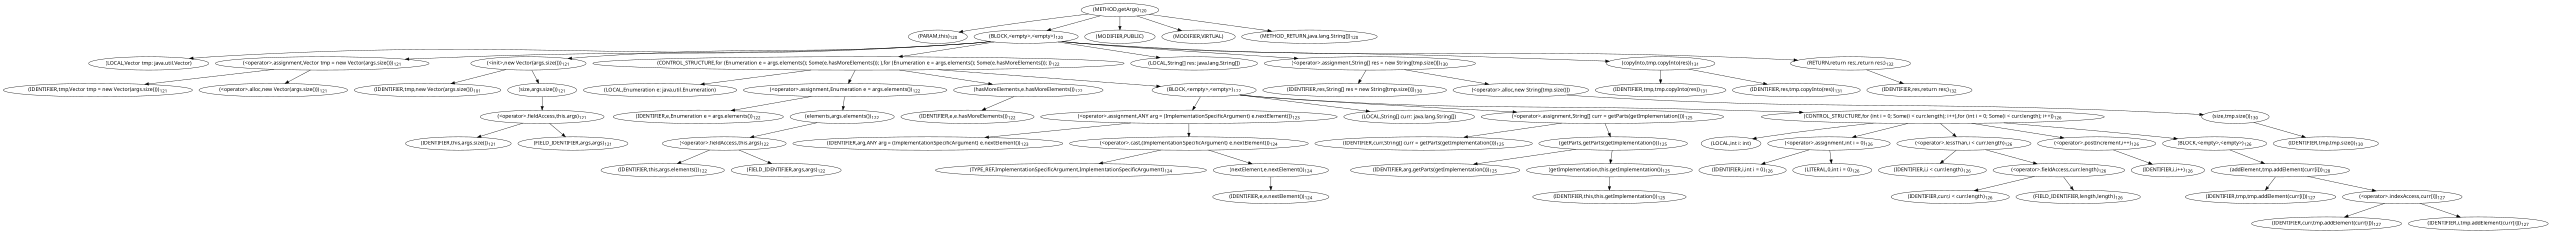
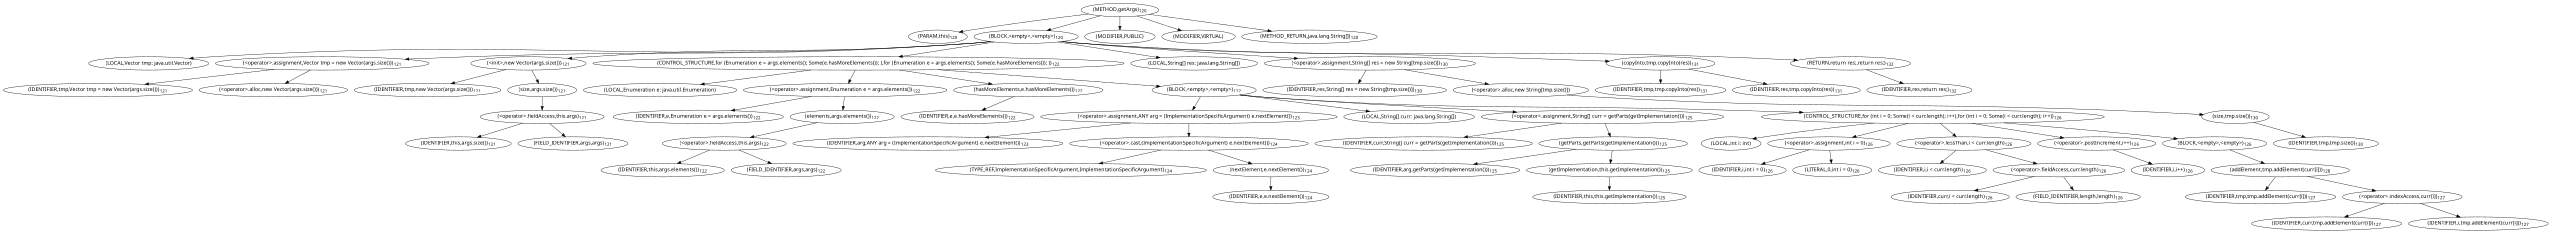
(477, 90) -> (477, 90)
